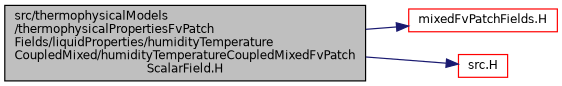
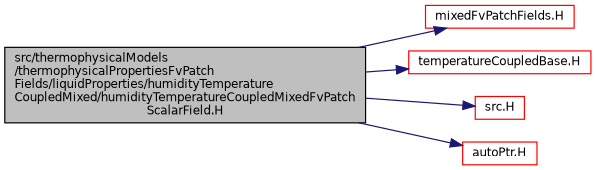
none -> (500, 62)
none -> (500, 153)
